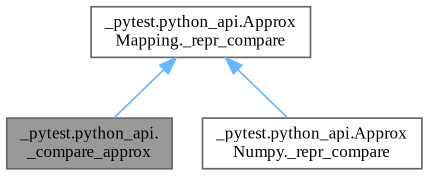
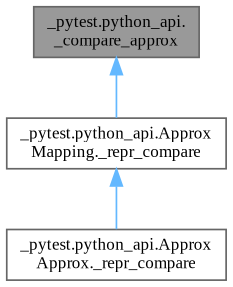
(139, 94) -> (116, 96)
(312, 143) -> (116, 255)
